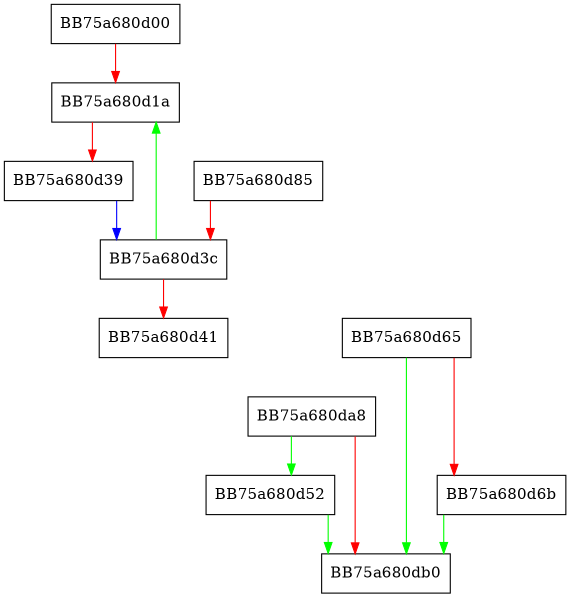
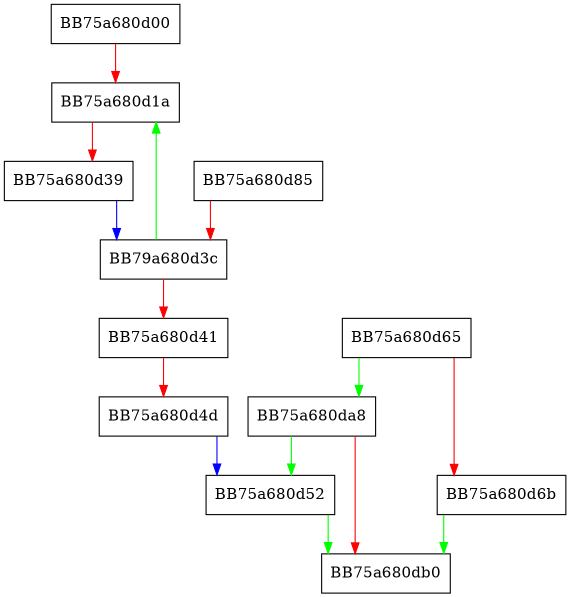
(164, 259) -> (164, 259)
none -> (164, 416)
(406, 450) -> (359, 372)
